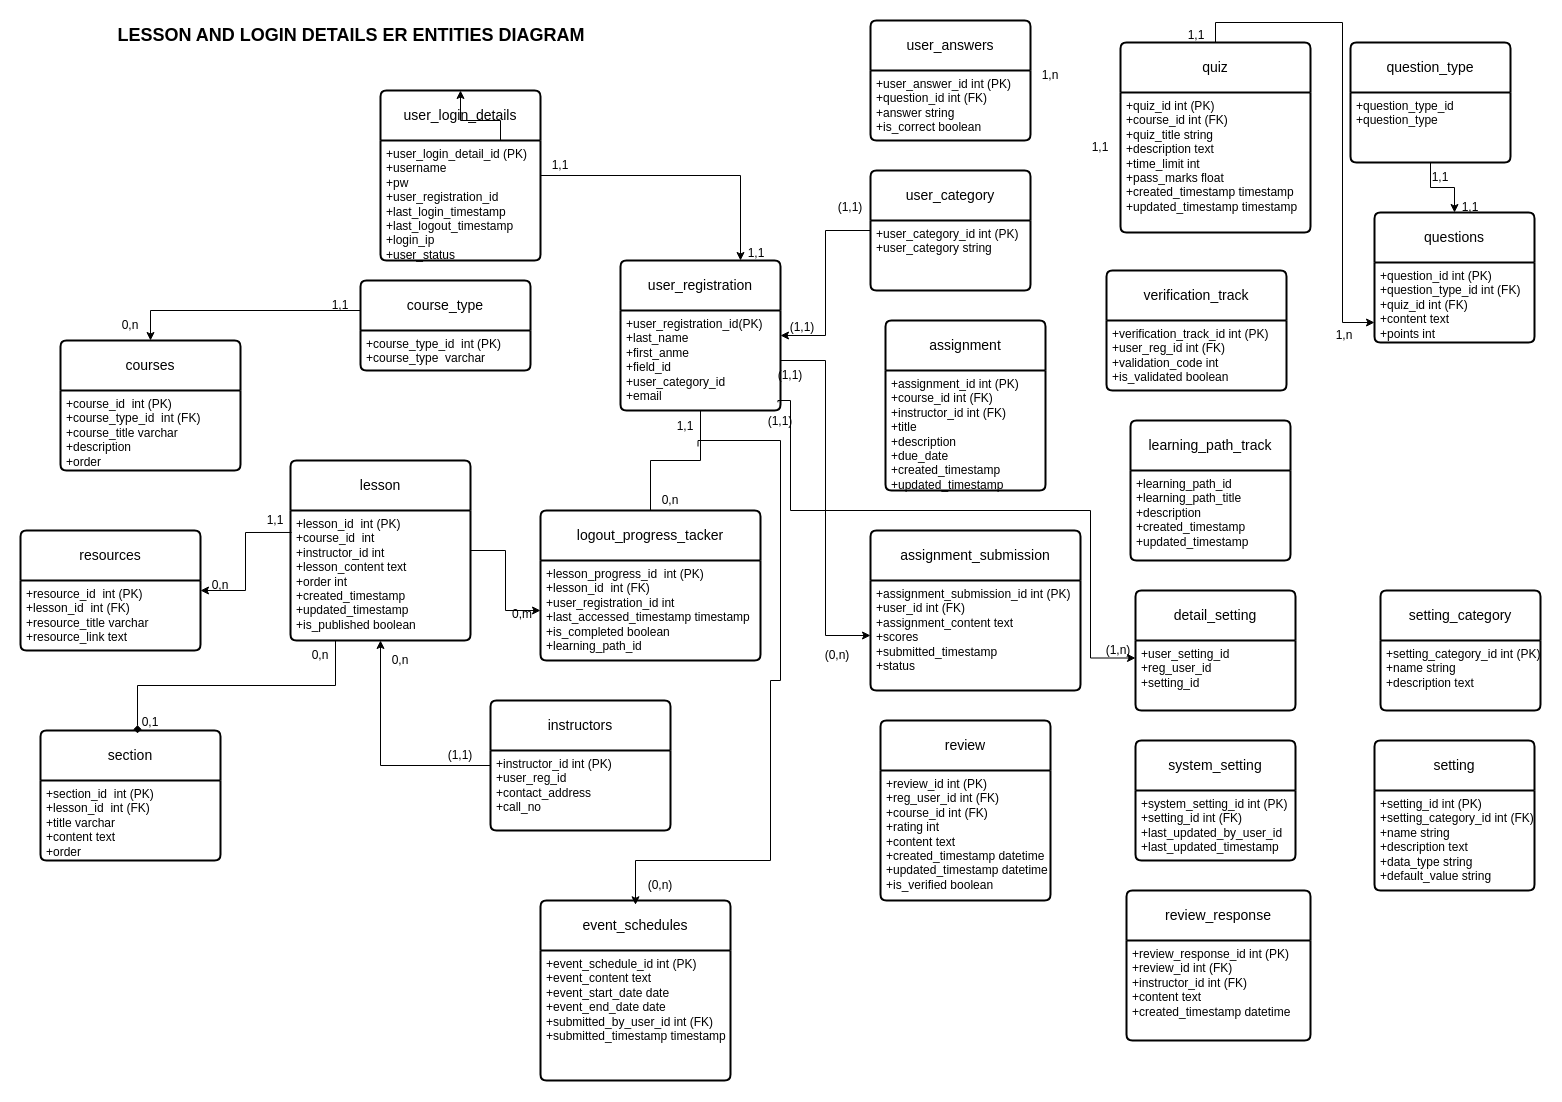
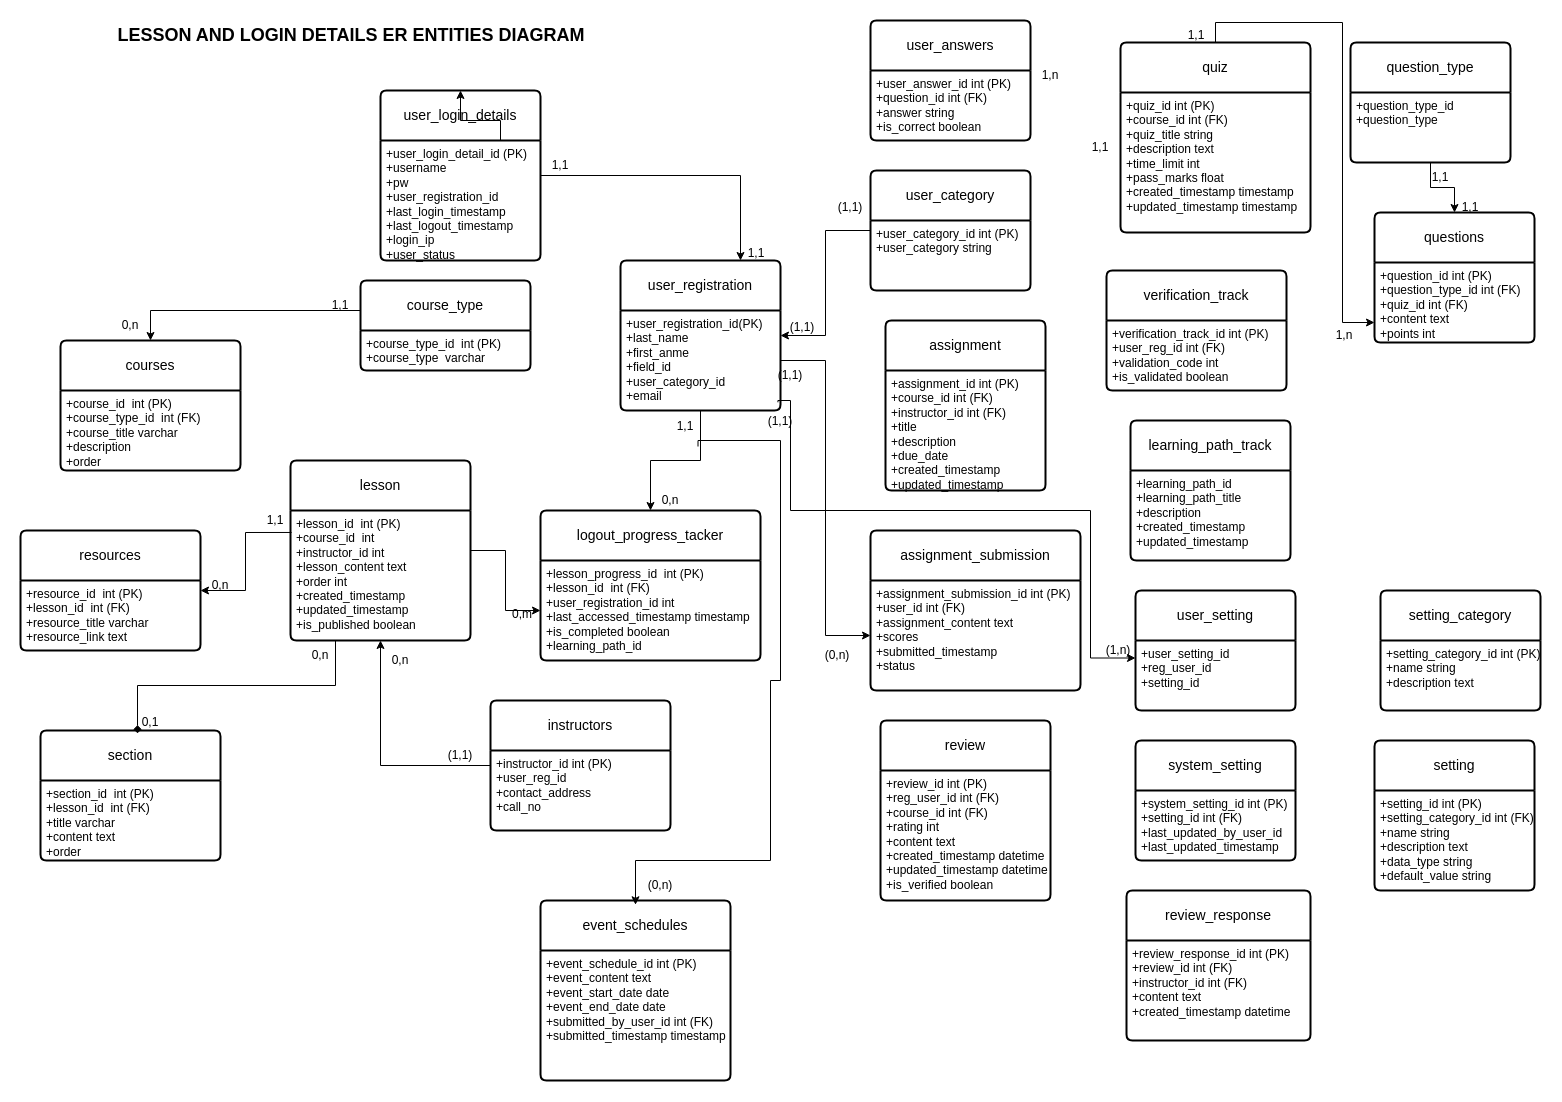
(651, 505) -> (651, 502)
(1216, 616) -> (1216, 616)
